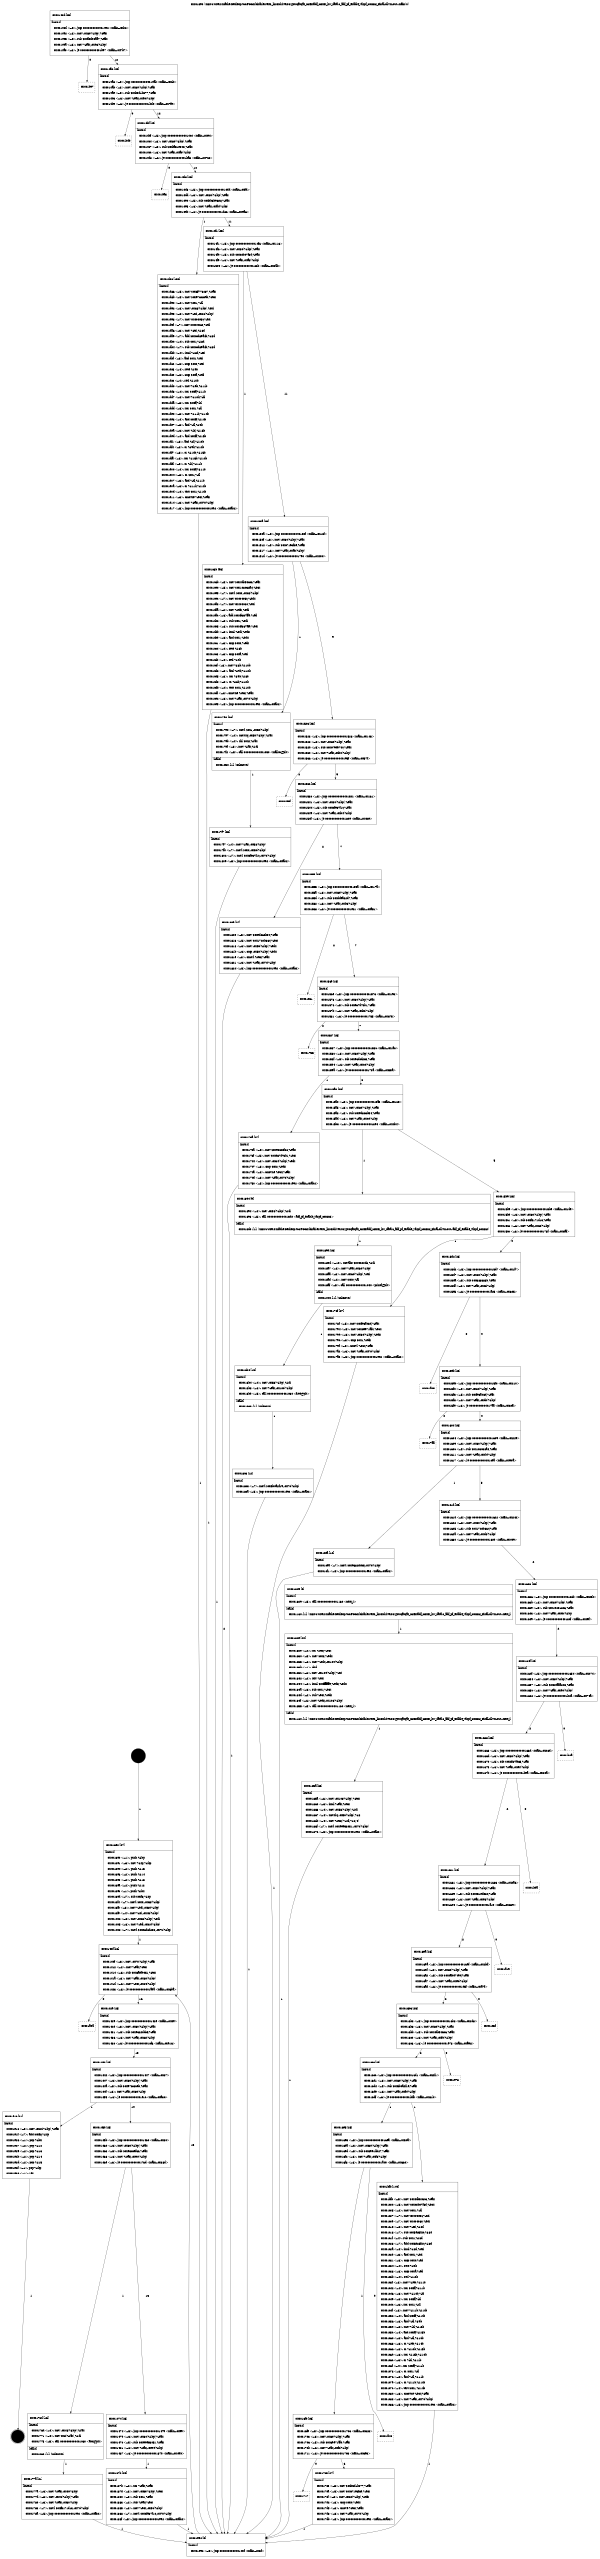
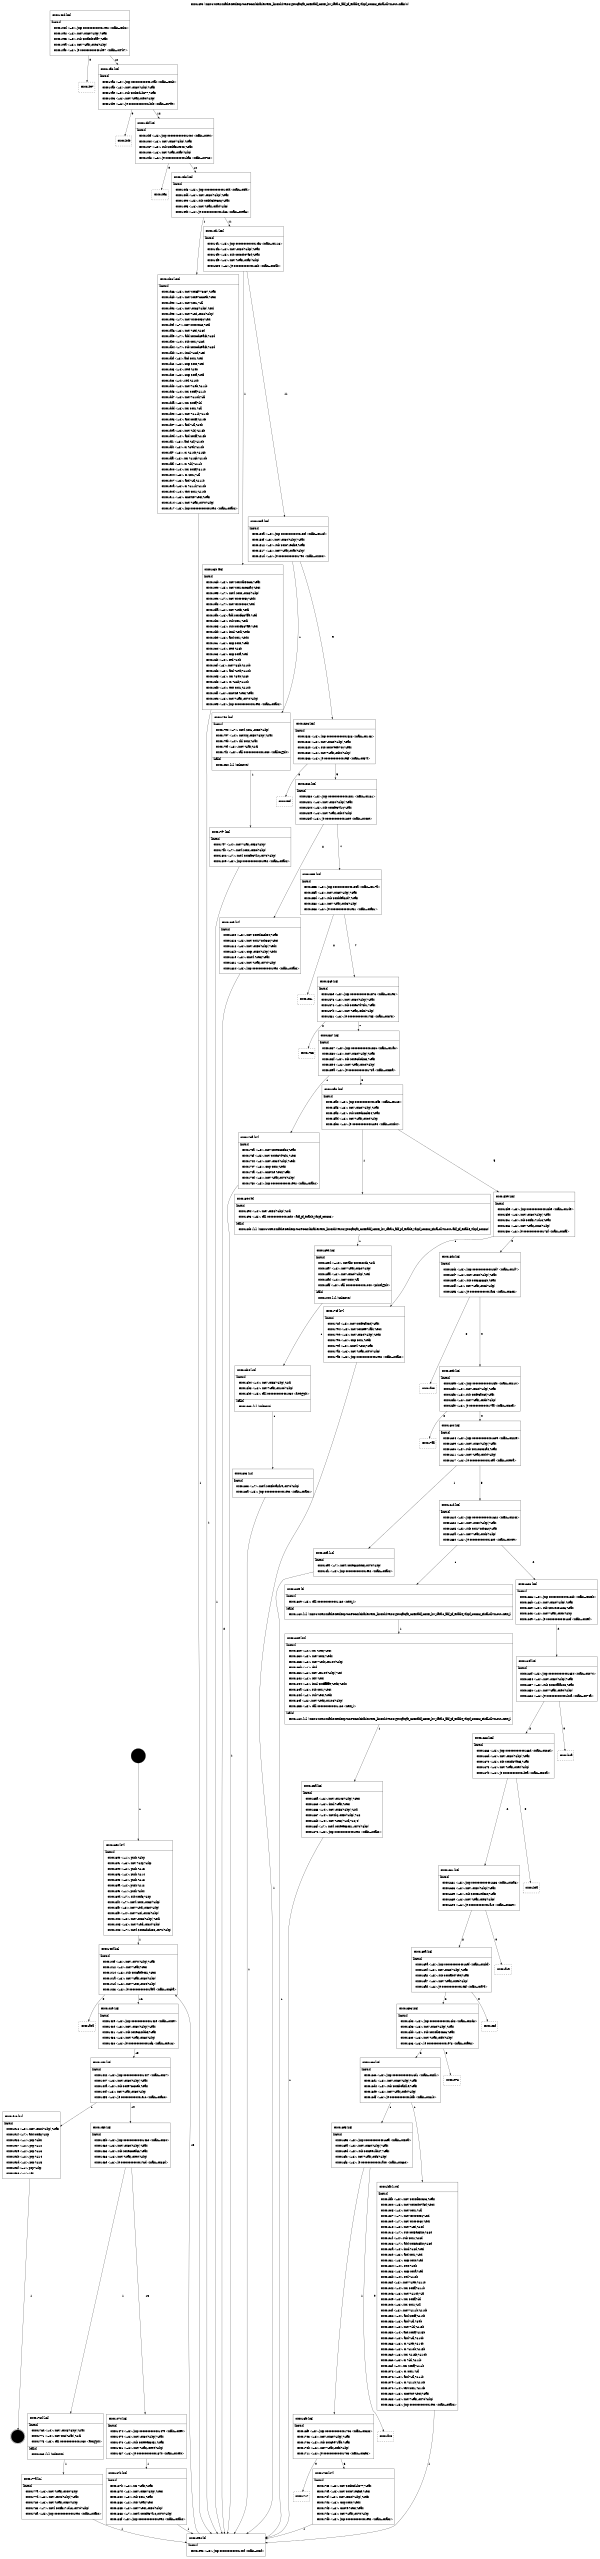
none -> (438, 1564)
